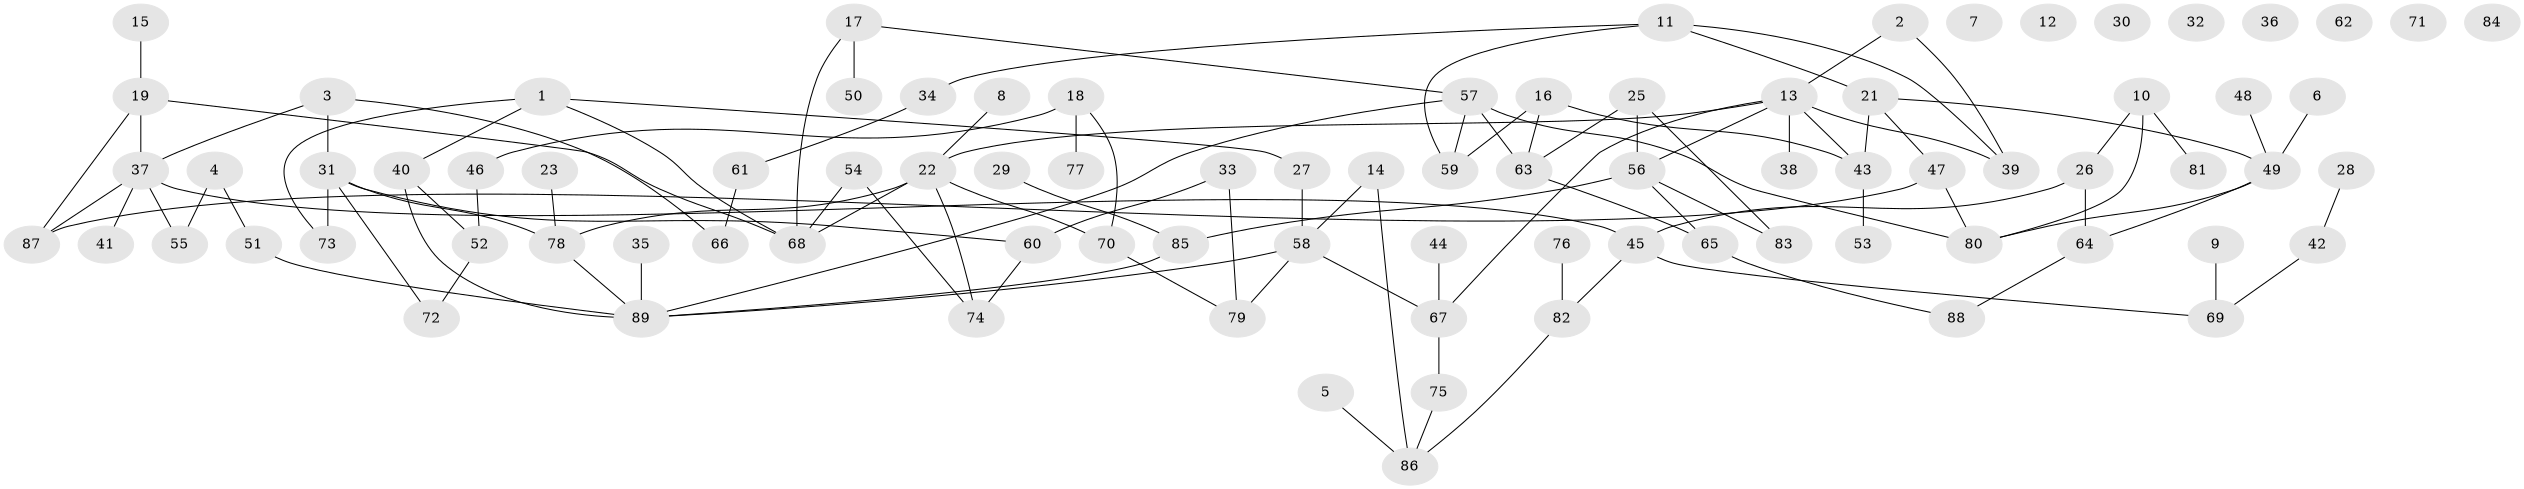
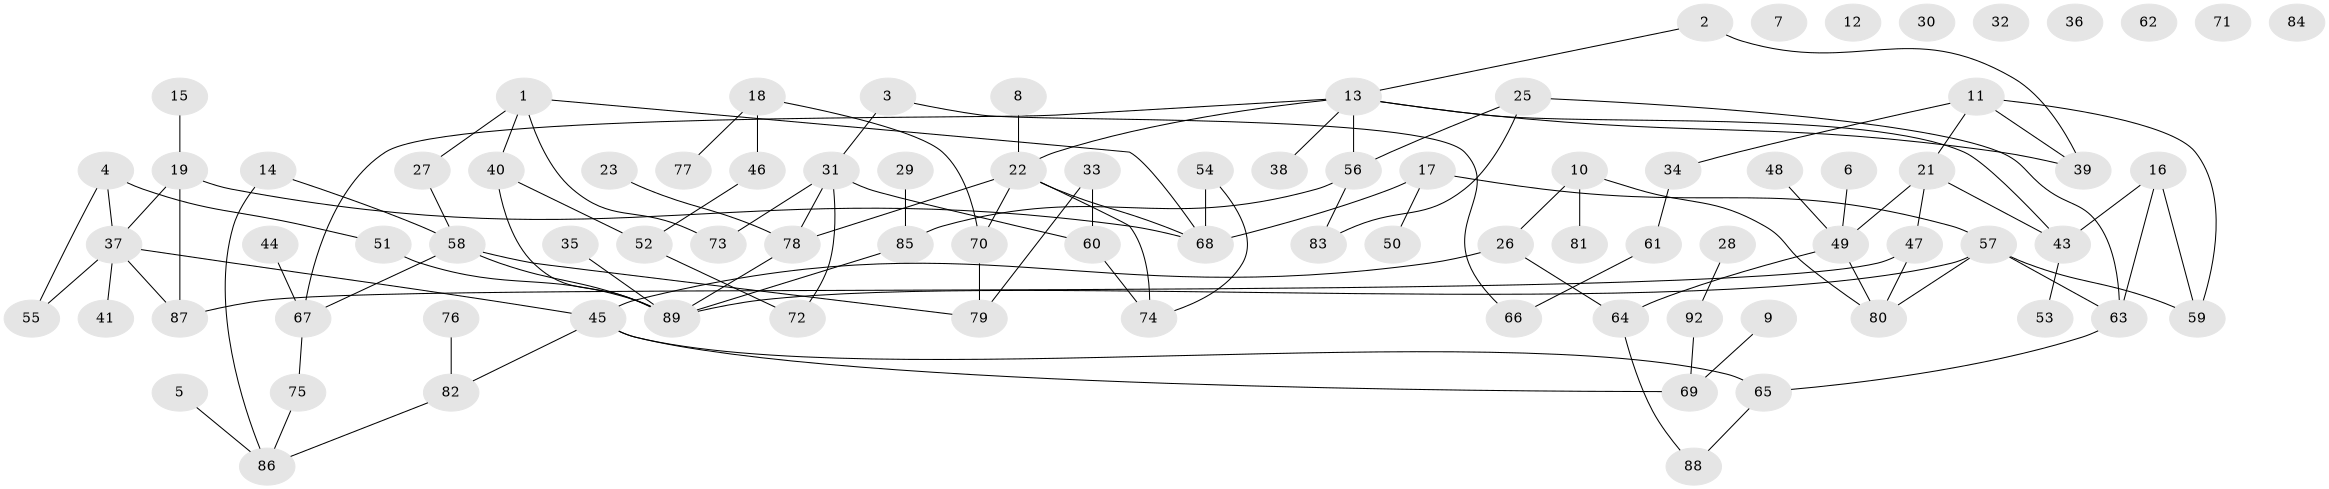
(232, 131) -> (110, 208)
(1674, 208) -> (1181, 356)
(2318, 245) -> (1695, 319)
